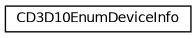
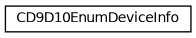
(98, 19) -> (98, 19)
